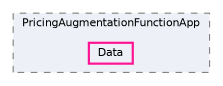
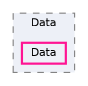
(111, 24) -> (44, 24)
